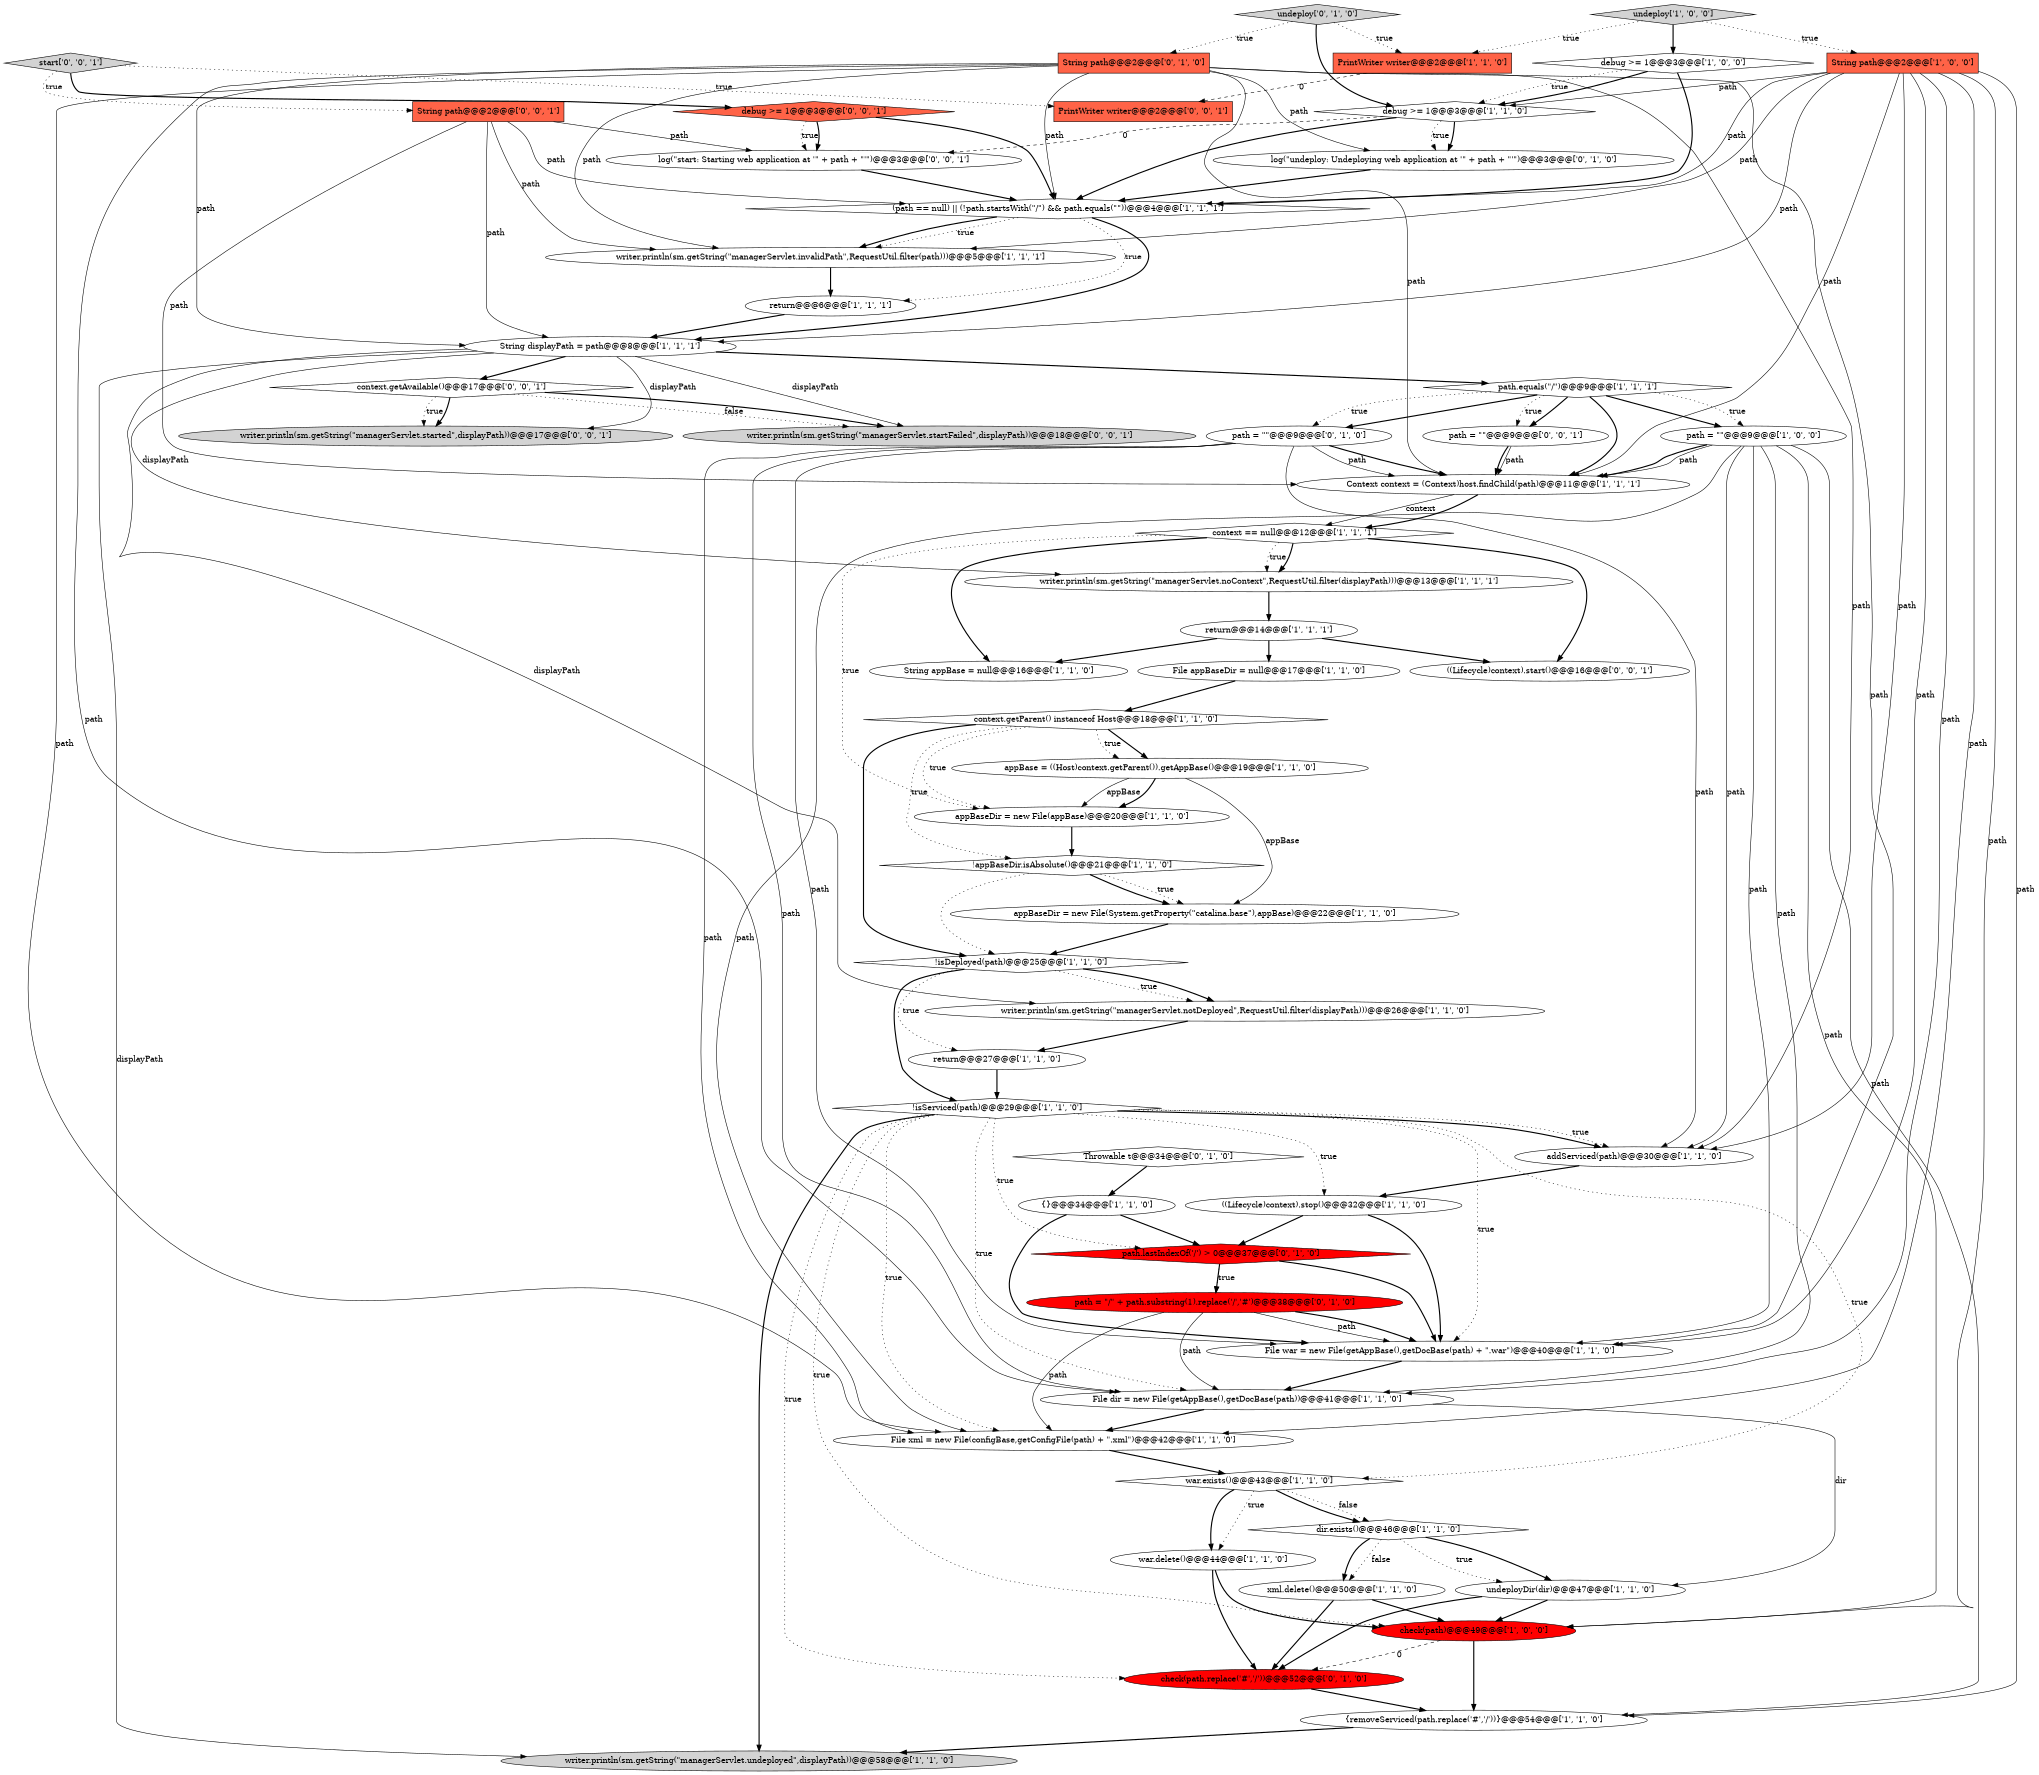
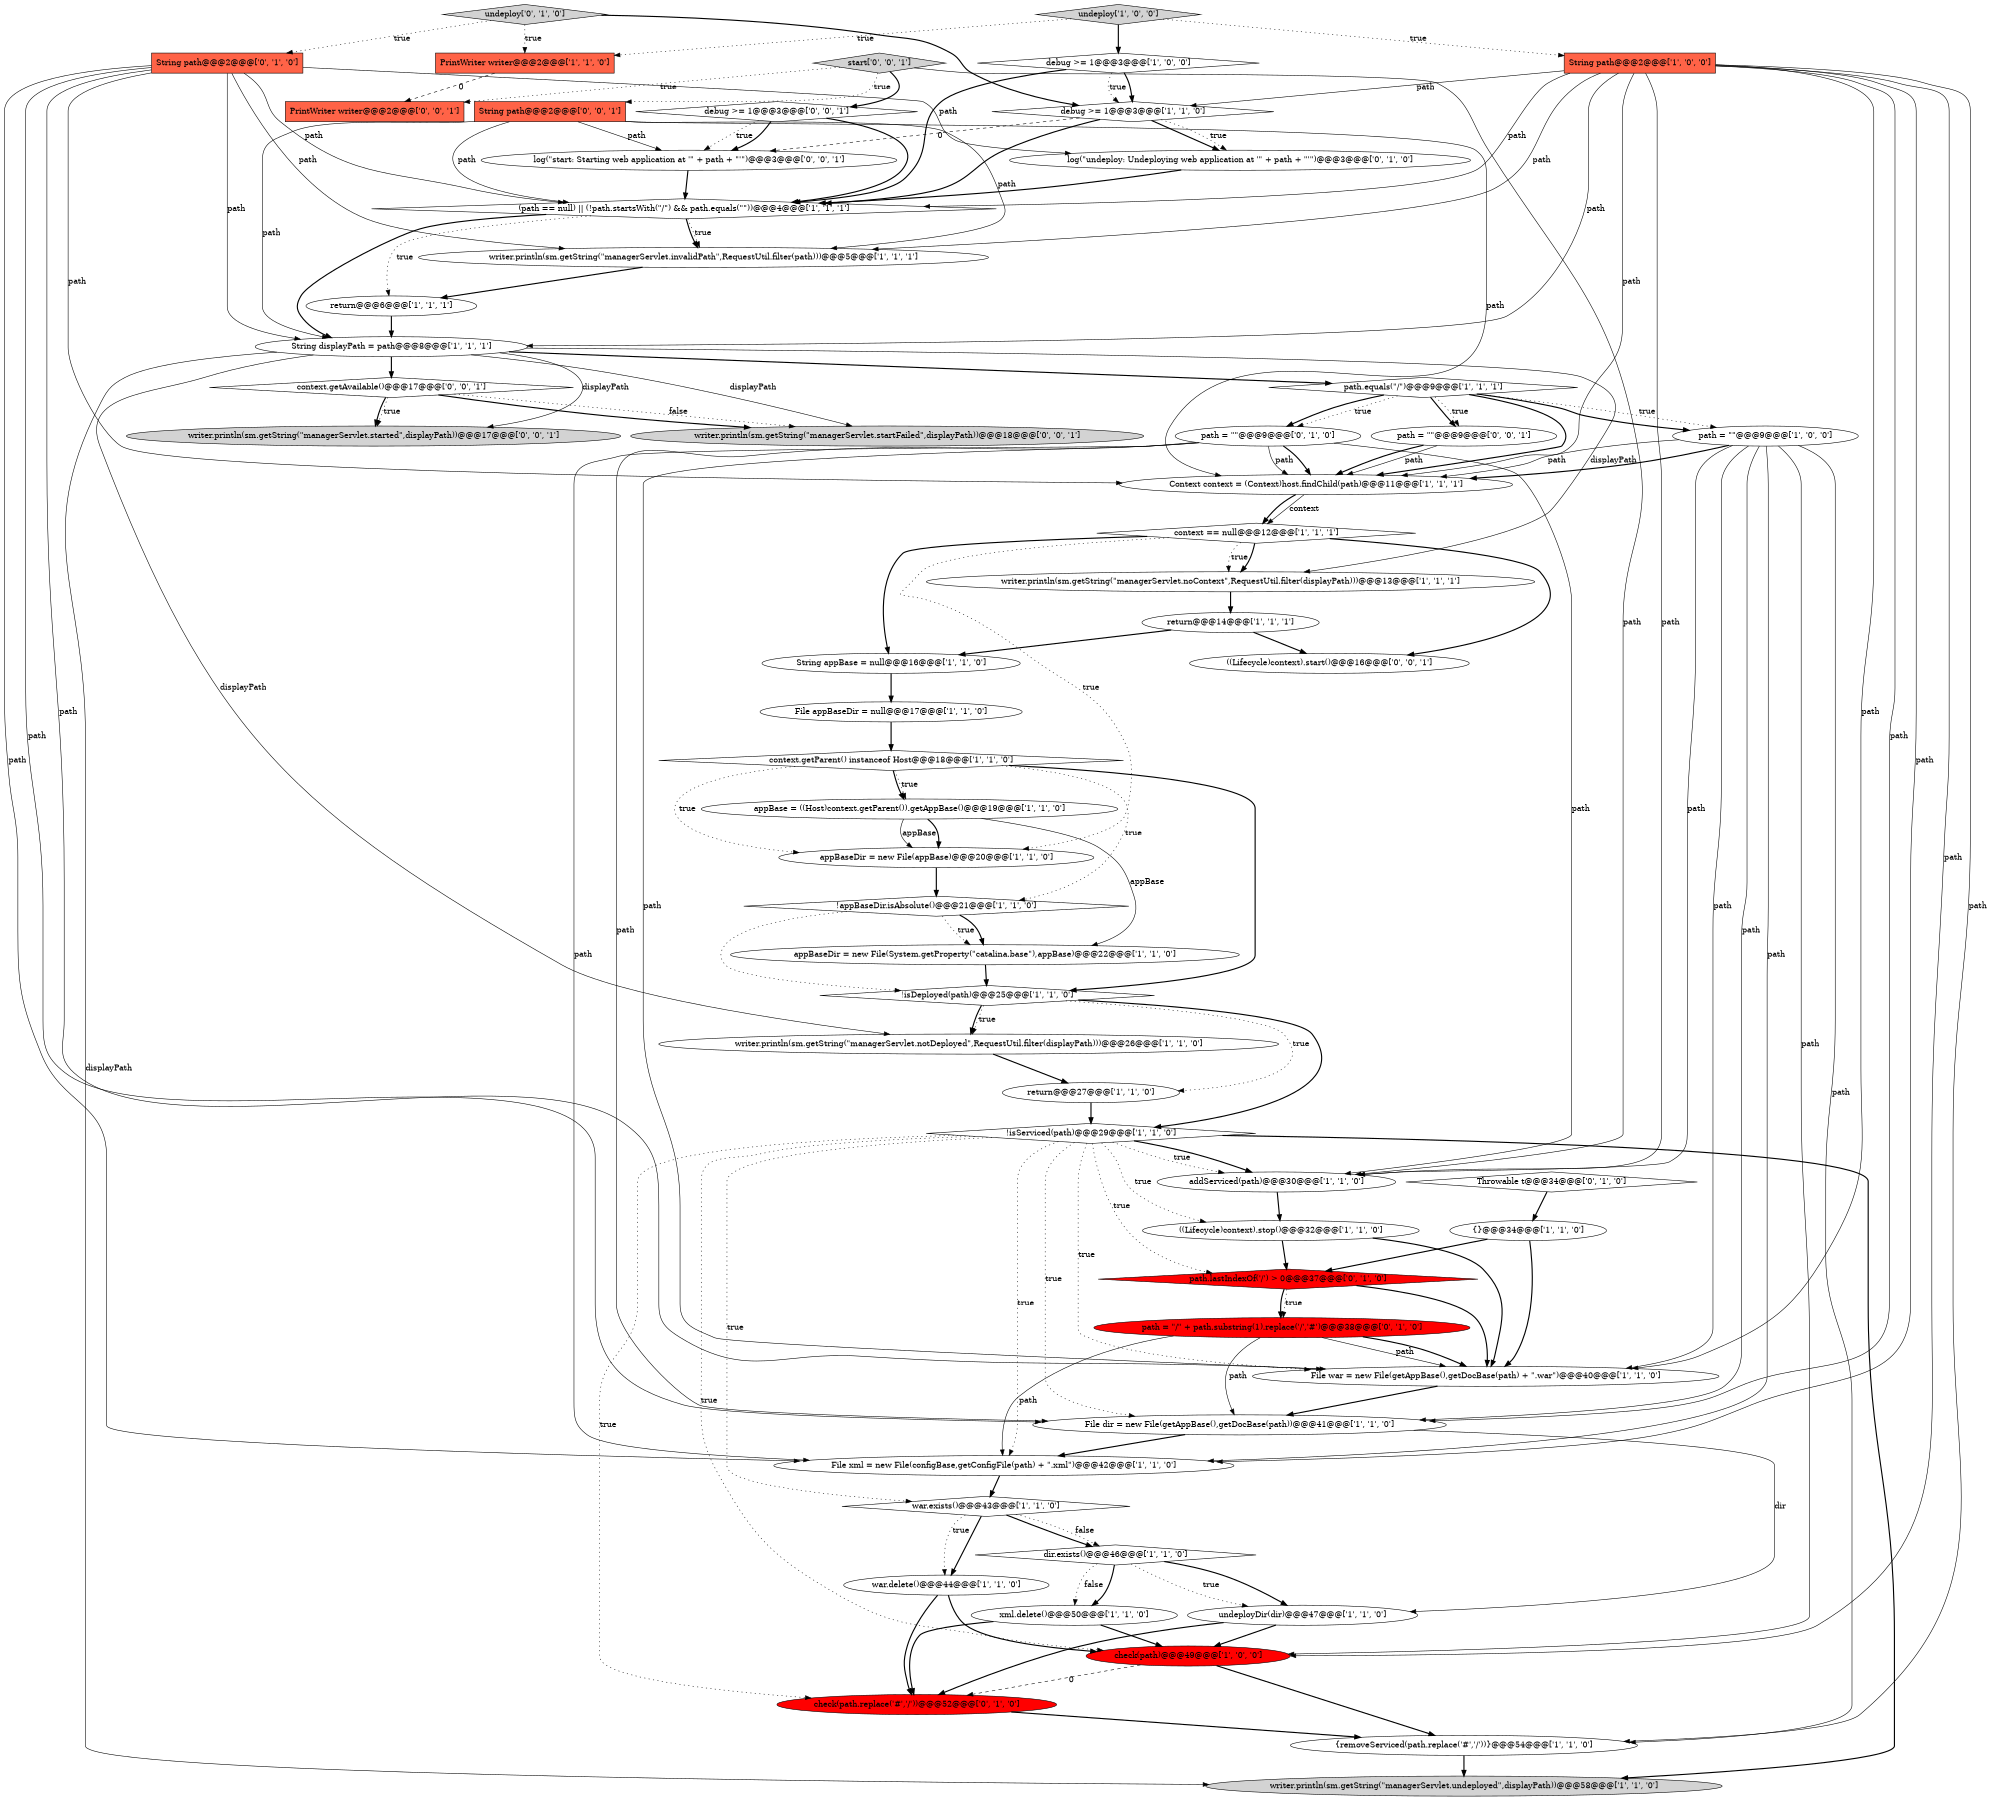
(814, 112) -> (777, 112)
(1839, 401) -> (1638, 452)
(1269, 648) -> (891, 685)
